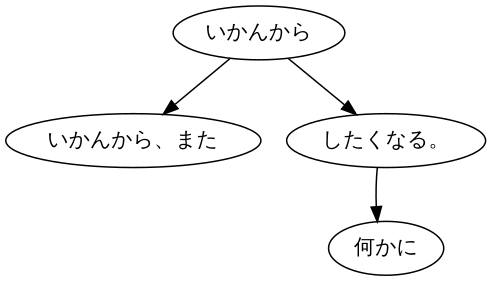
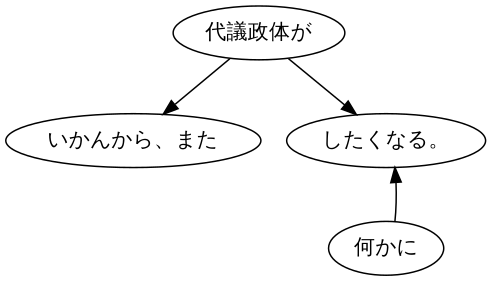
(259, 33) -> (259, 33)
(376, 187) -> (396, 202)
